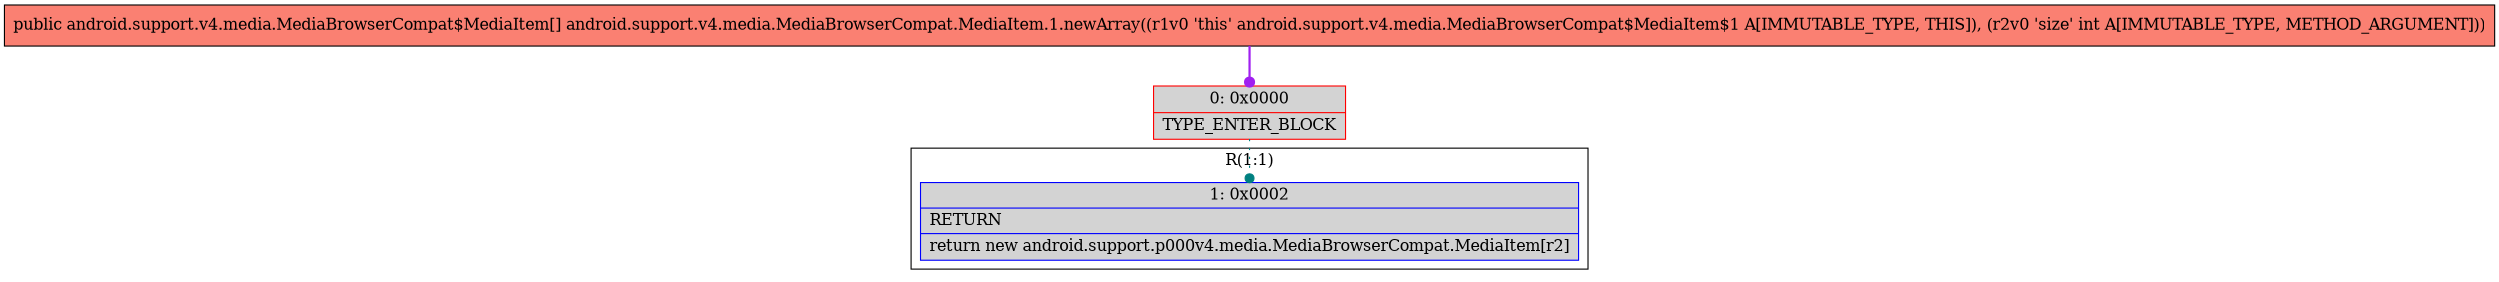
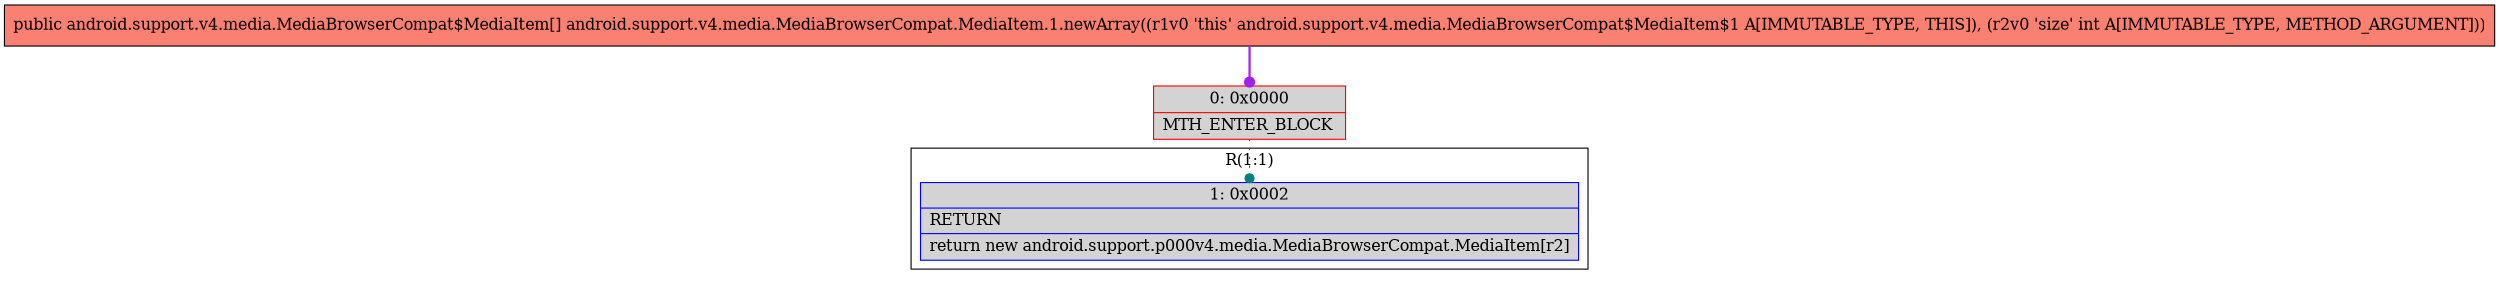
(1250, 125) -> (1248, 125)
